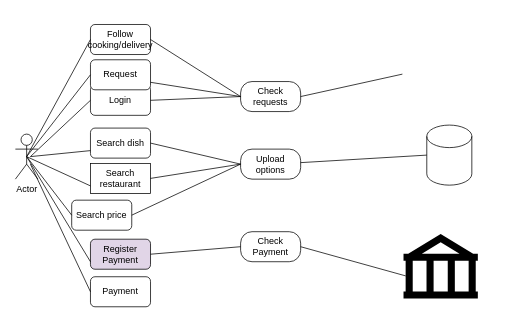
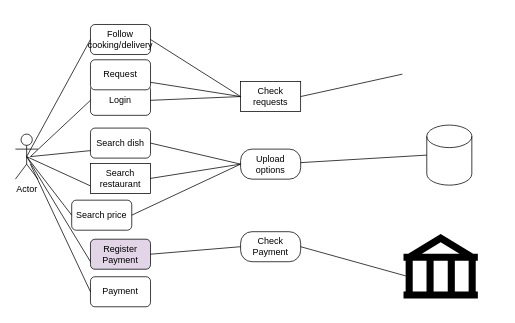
(270, 96) -> (270, 96)
(60, 114) -> none
